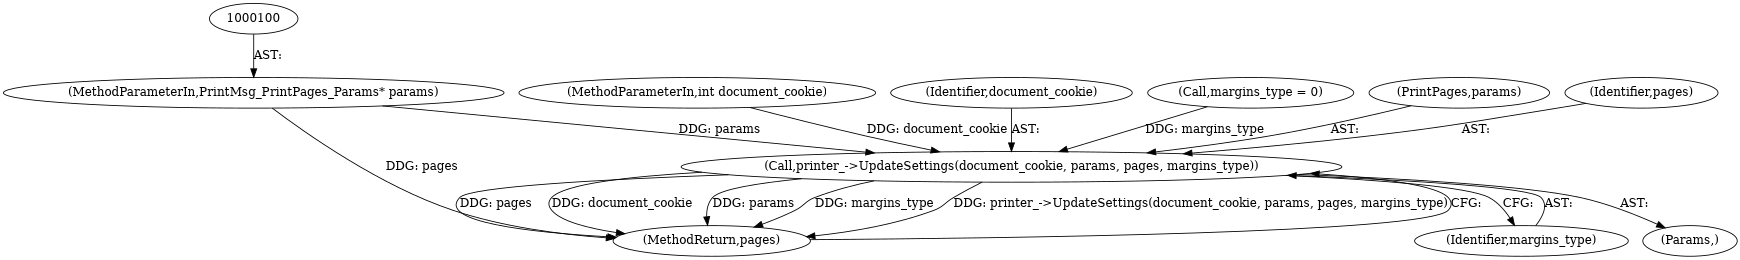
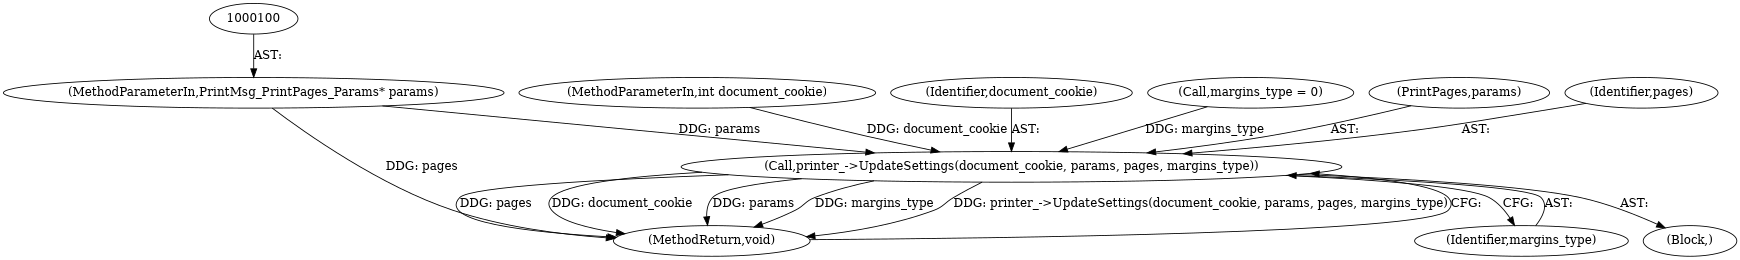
(712, 241) -> (712, 241)
(1690, 241) -> (1690, 241)
